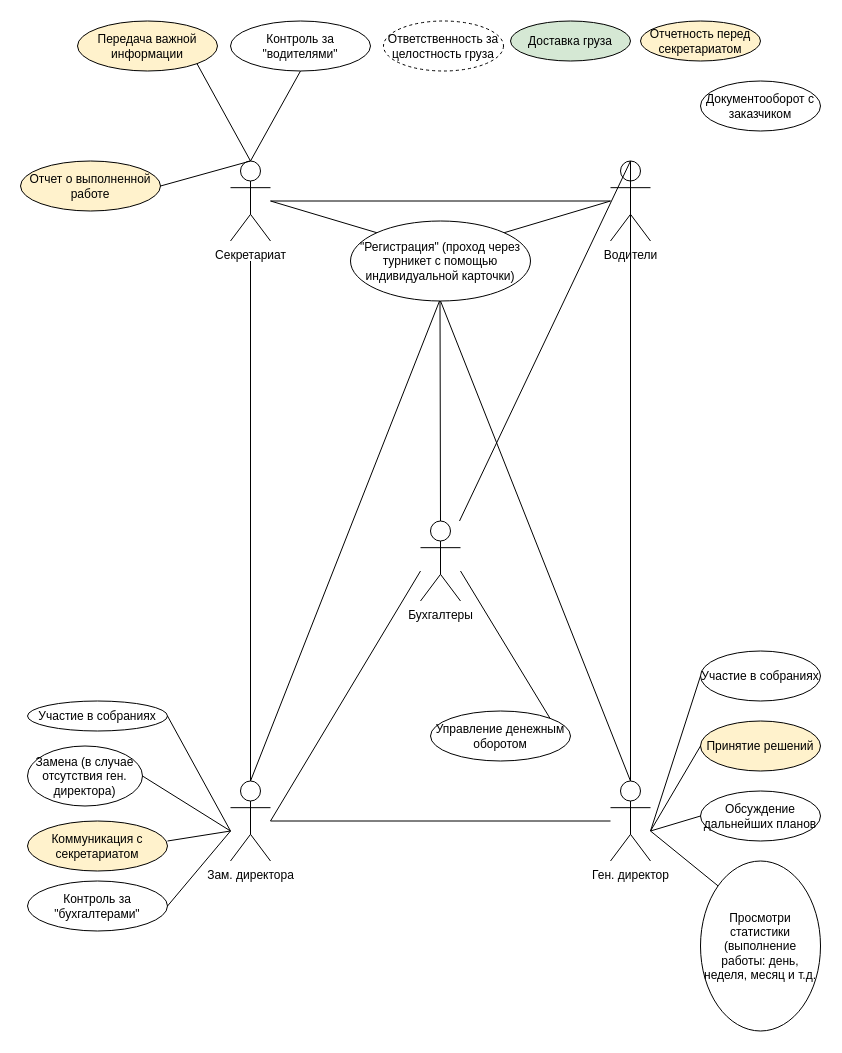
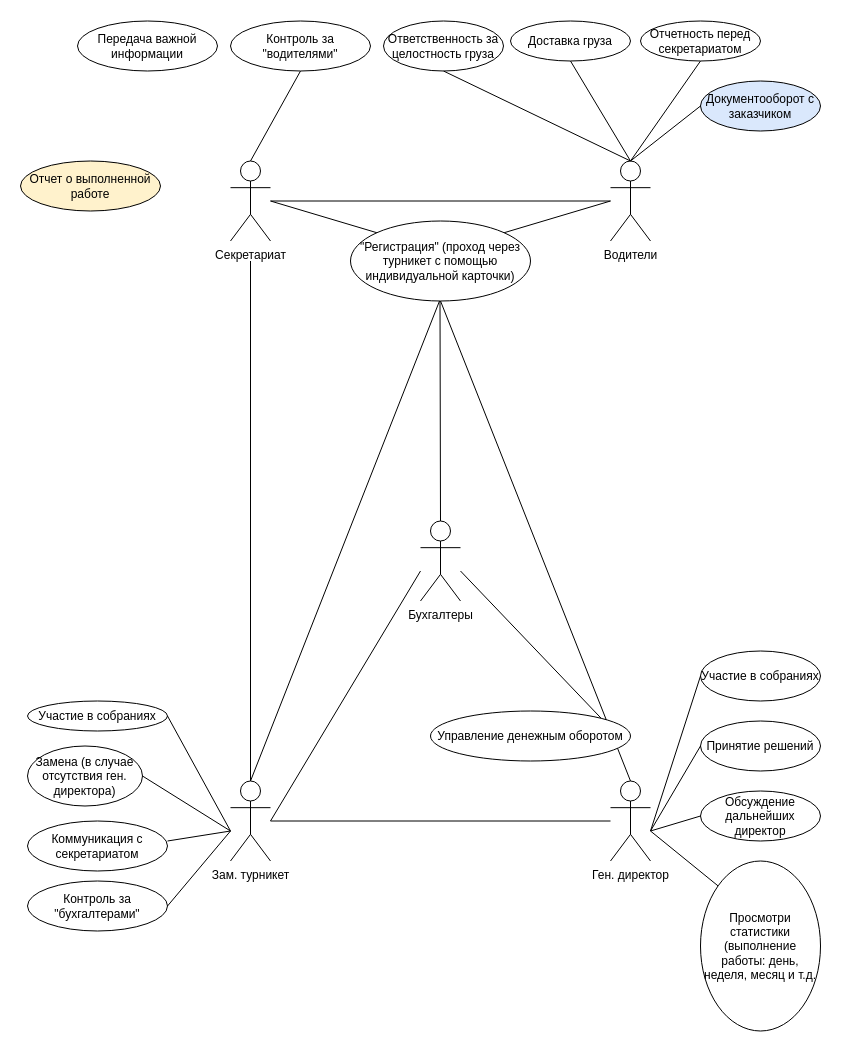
(571, 41) -> (571, 41)
(701, 41) -> (701, 41)
(148, 46) -> (148, 46)
(444, 46) -> (444, 46)
(761, 106) -> (761, 106)
none -> (600, 110)
(223, 111) -> none
none -> (535, 115)
(203, 174) -> none
(544, 343) -> (668, 108)
(631, 497) -> (667, 133)
(501, 736) -> (531, 736)
(761, 746) -> (761, 746)
(761, 817) -> (761, 817)
(98, 846) -> (98, 846)
(251, 876) -> (251, 876)
